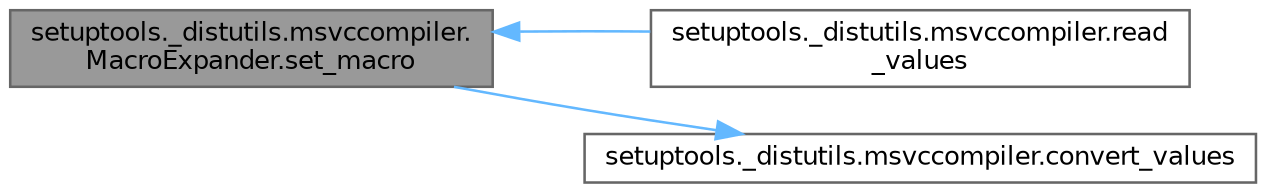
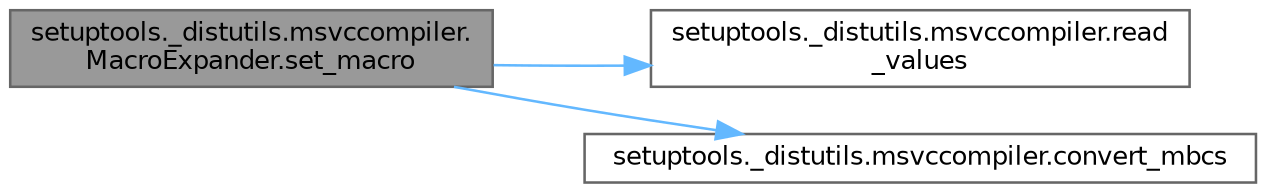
(585, 31) -> (559, 66)
(920, 158) -> (920, 158)
